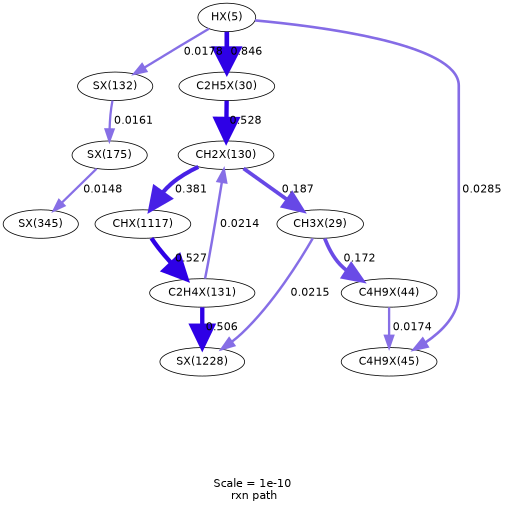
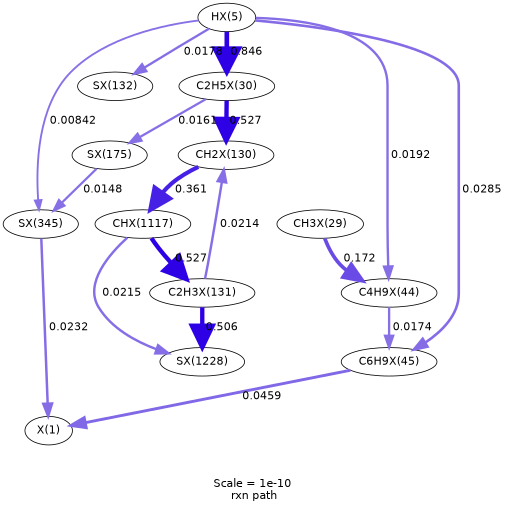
none -> (72, 71)
none -> (388, 95)
(110, 115) -> (173, 118)
(244, 121) -> (244, 121)
(265, 184) -> none
(190, 190) -> (190, 190)
(202, 293) -> (202, 293)
(276, 294) -> (97, 303)
(389, 362) -> (389, 362)
none -> (49, 431)
